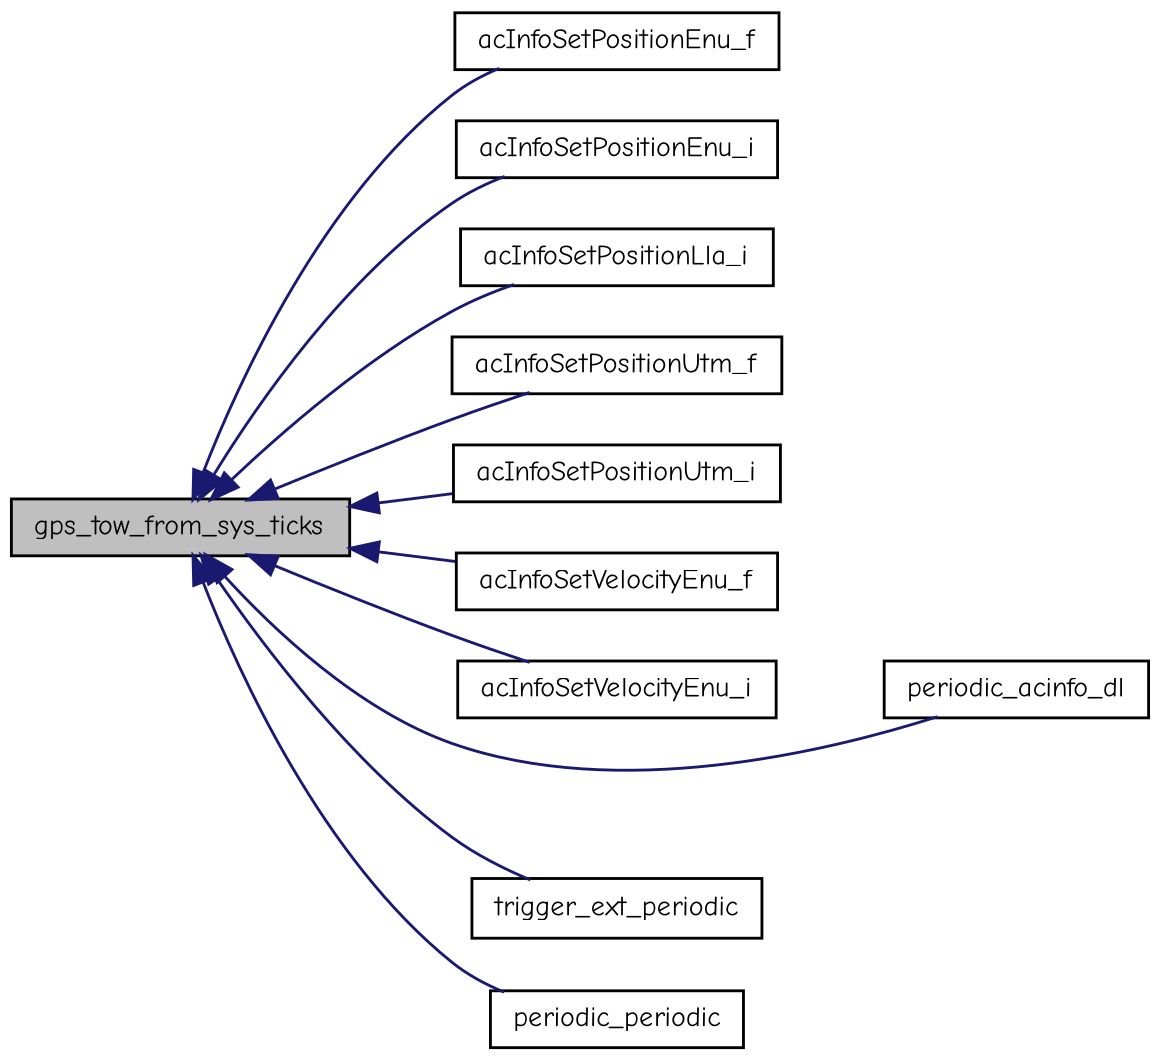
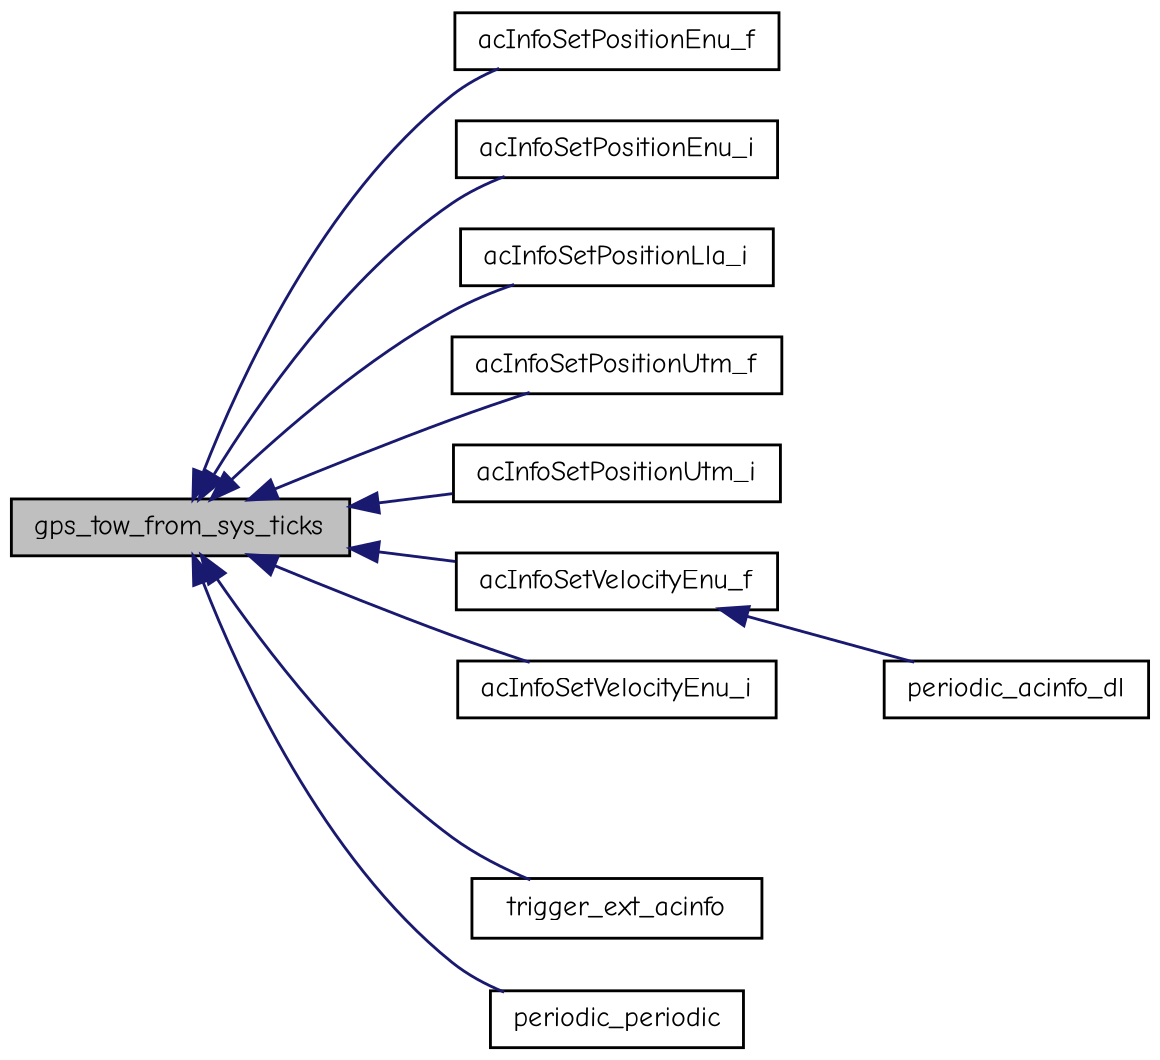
(554, 765) -> (830, 639)
(617, 908) -> (617, 908)
